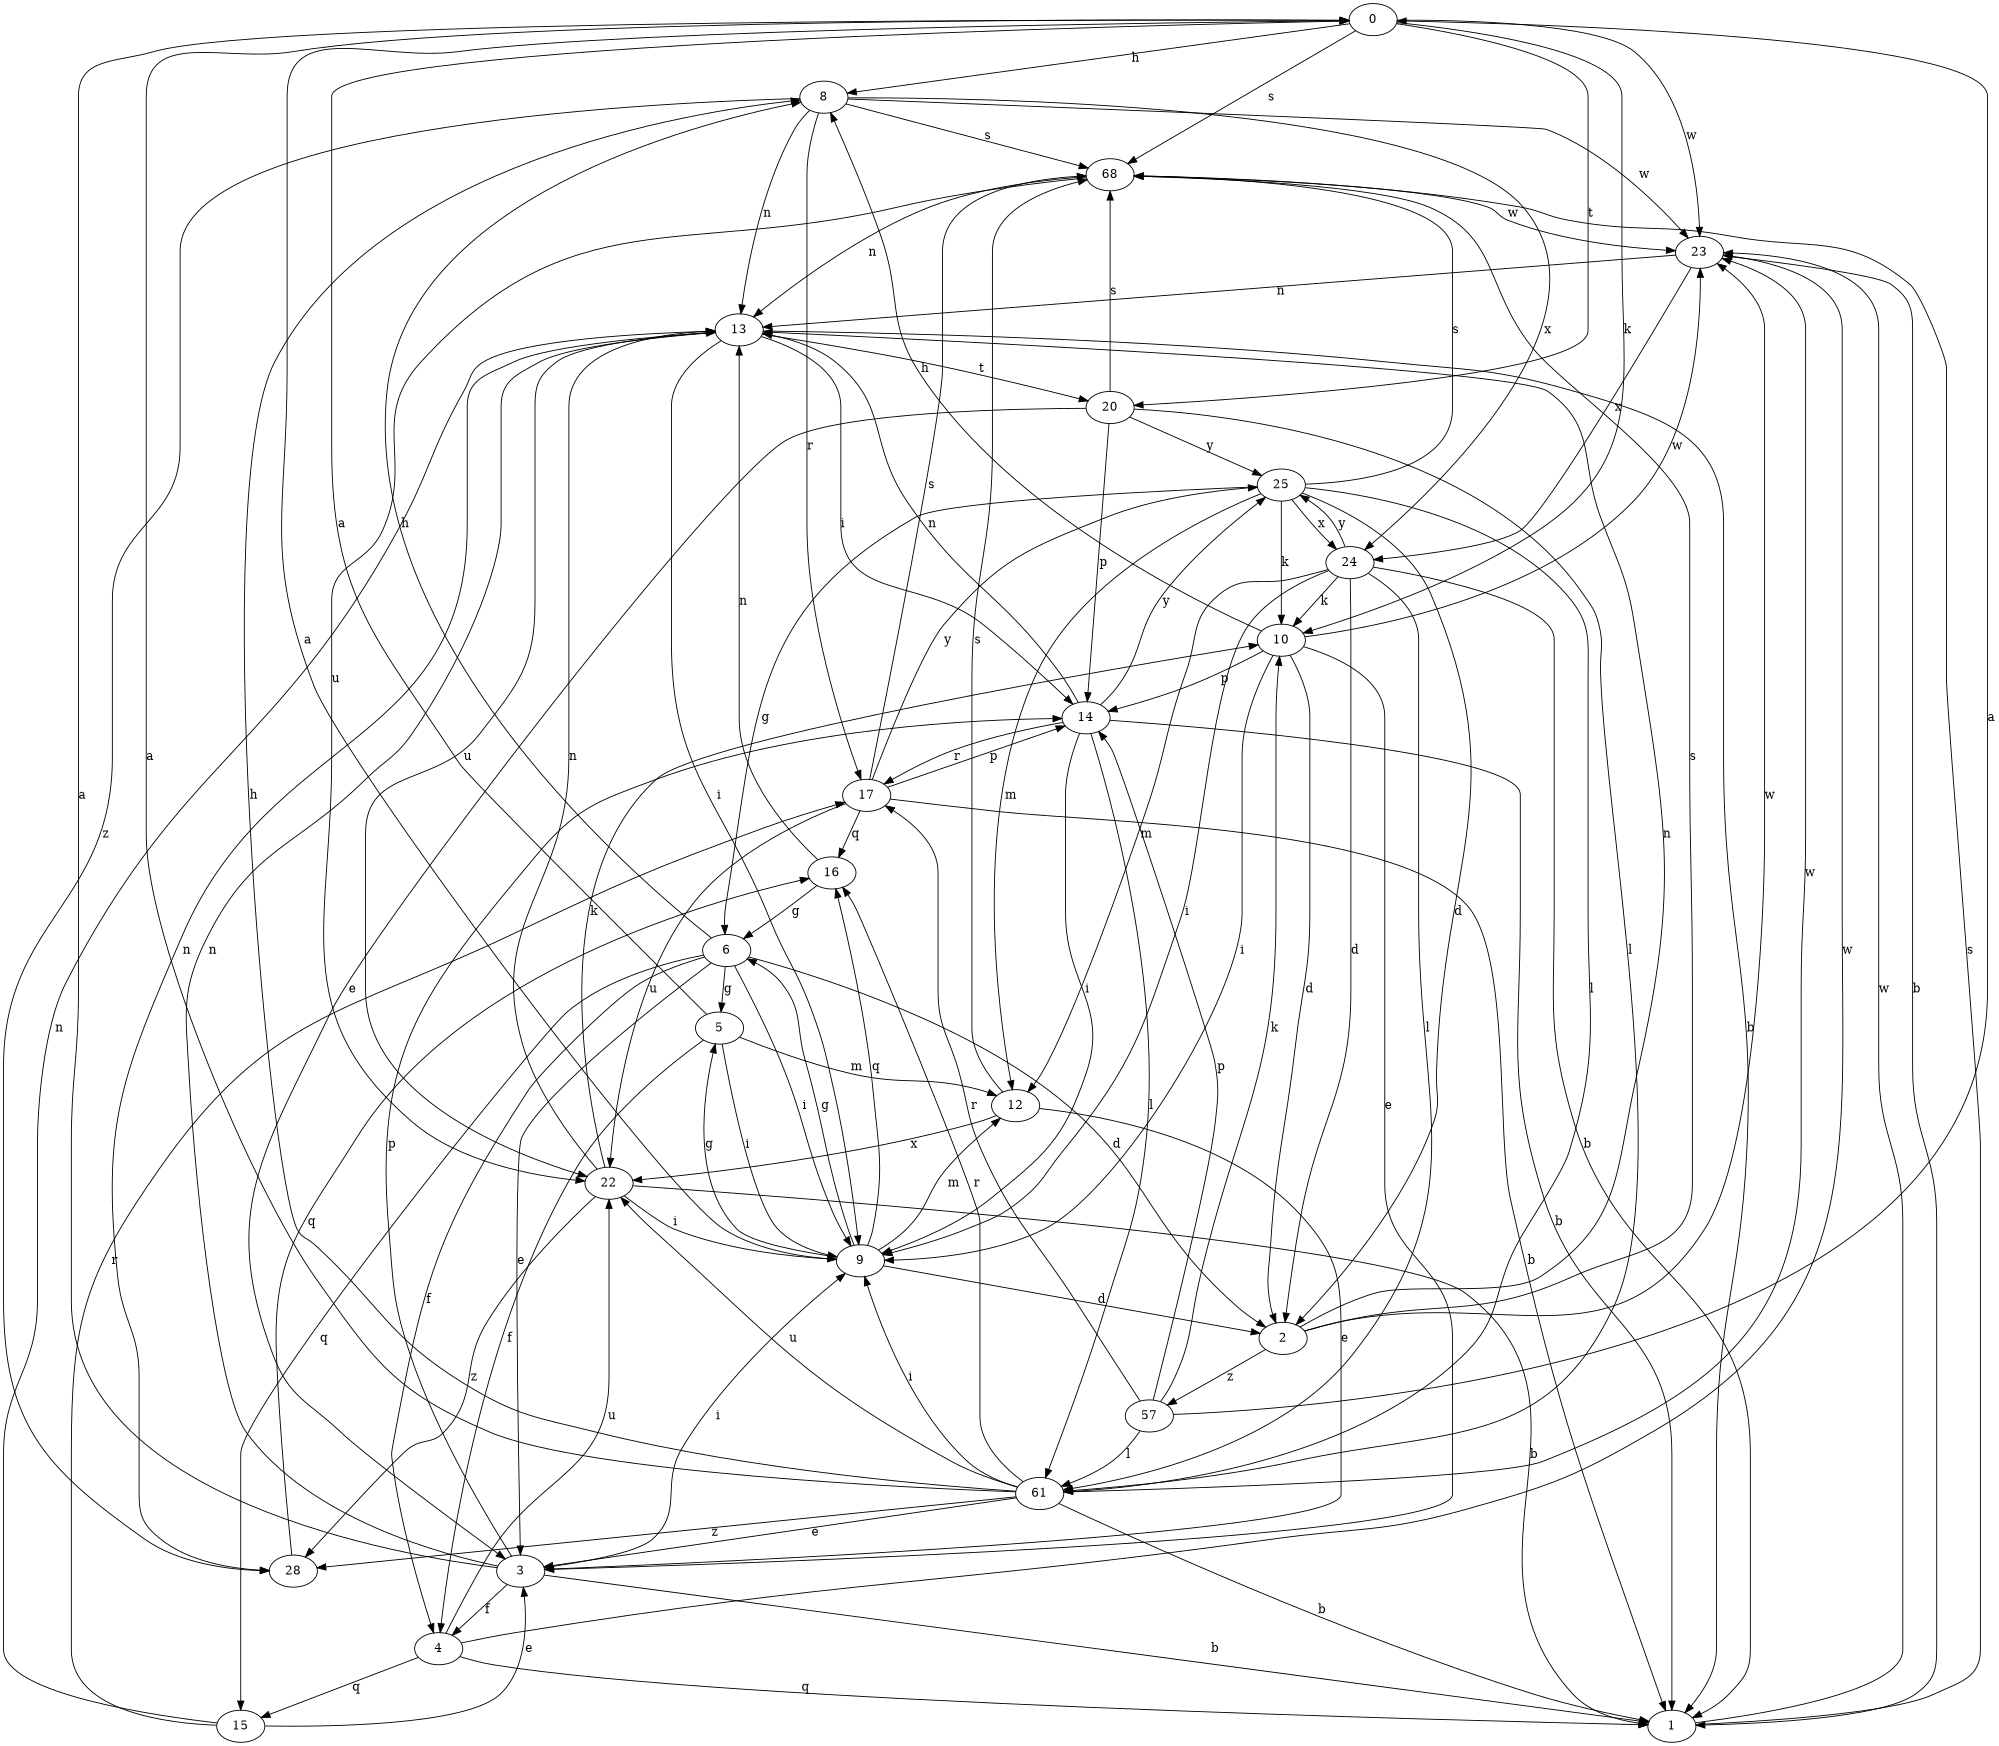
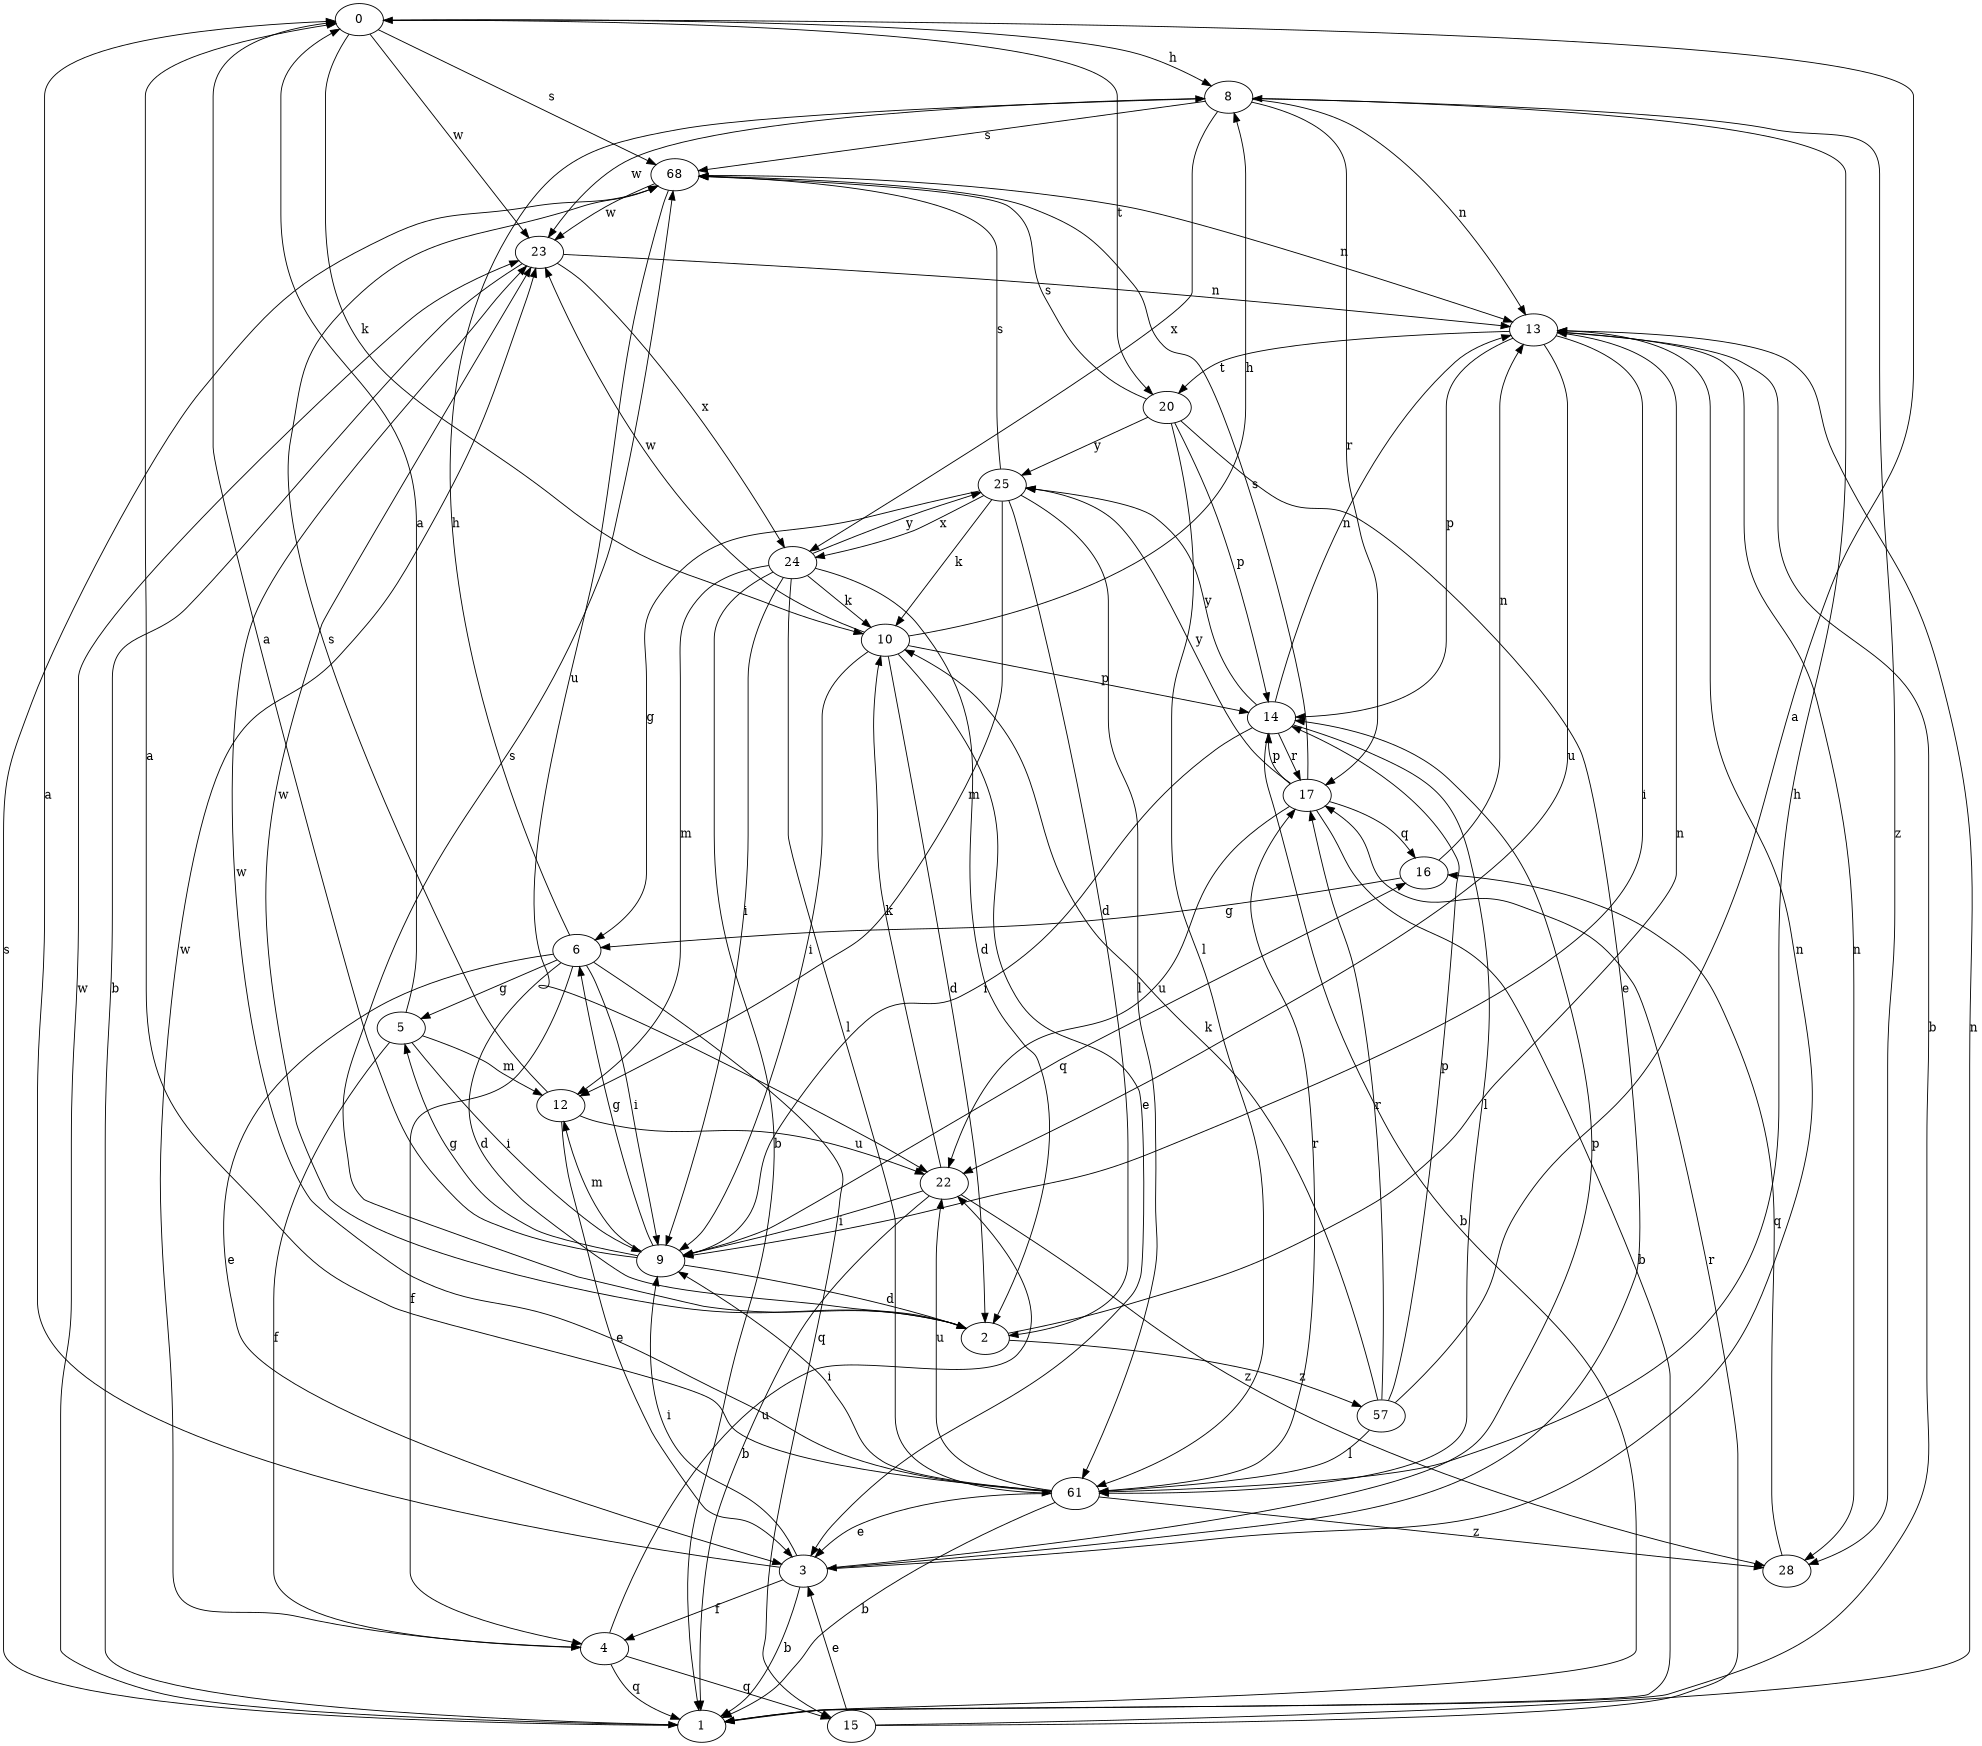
(843, 524) -> (1451, 524)
(569, 717) -> none
(914, 1144) -> (860, 1144)
(968, 1185) -> (1314, 1260)
